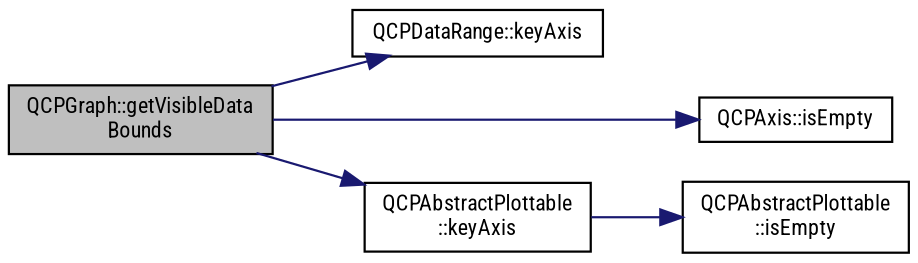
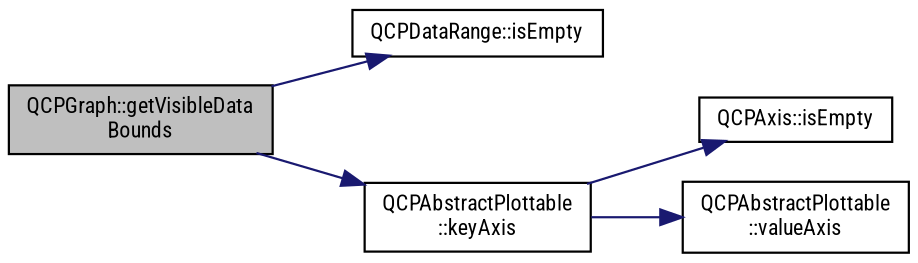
(478, 33) -> (478, 33)
(474, 120) -> (645, 166)
(796, 217) -> (796, 217)
